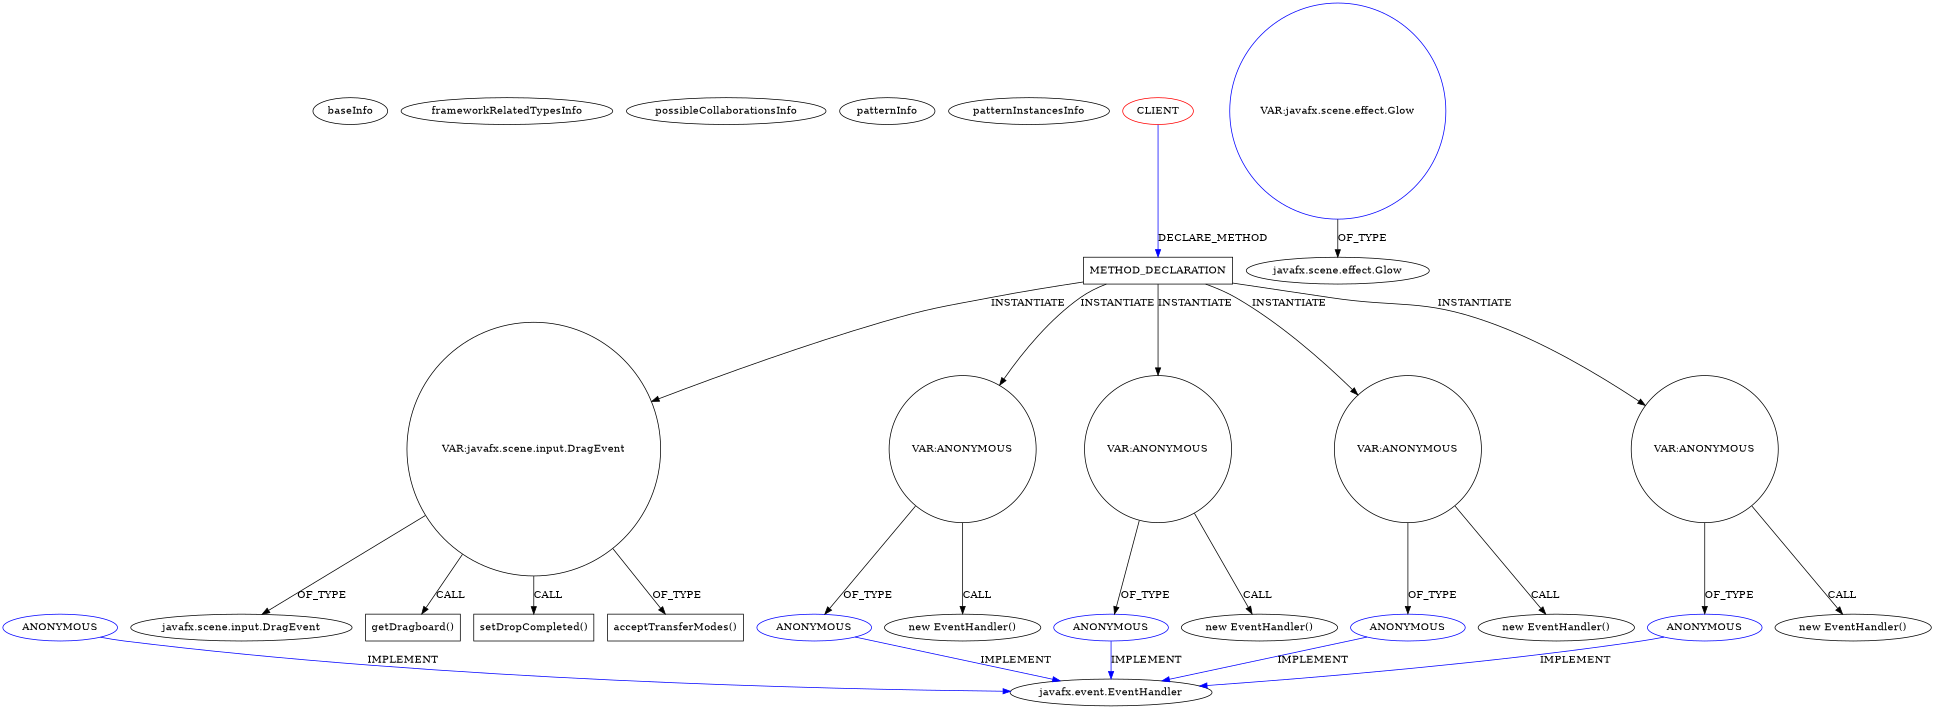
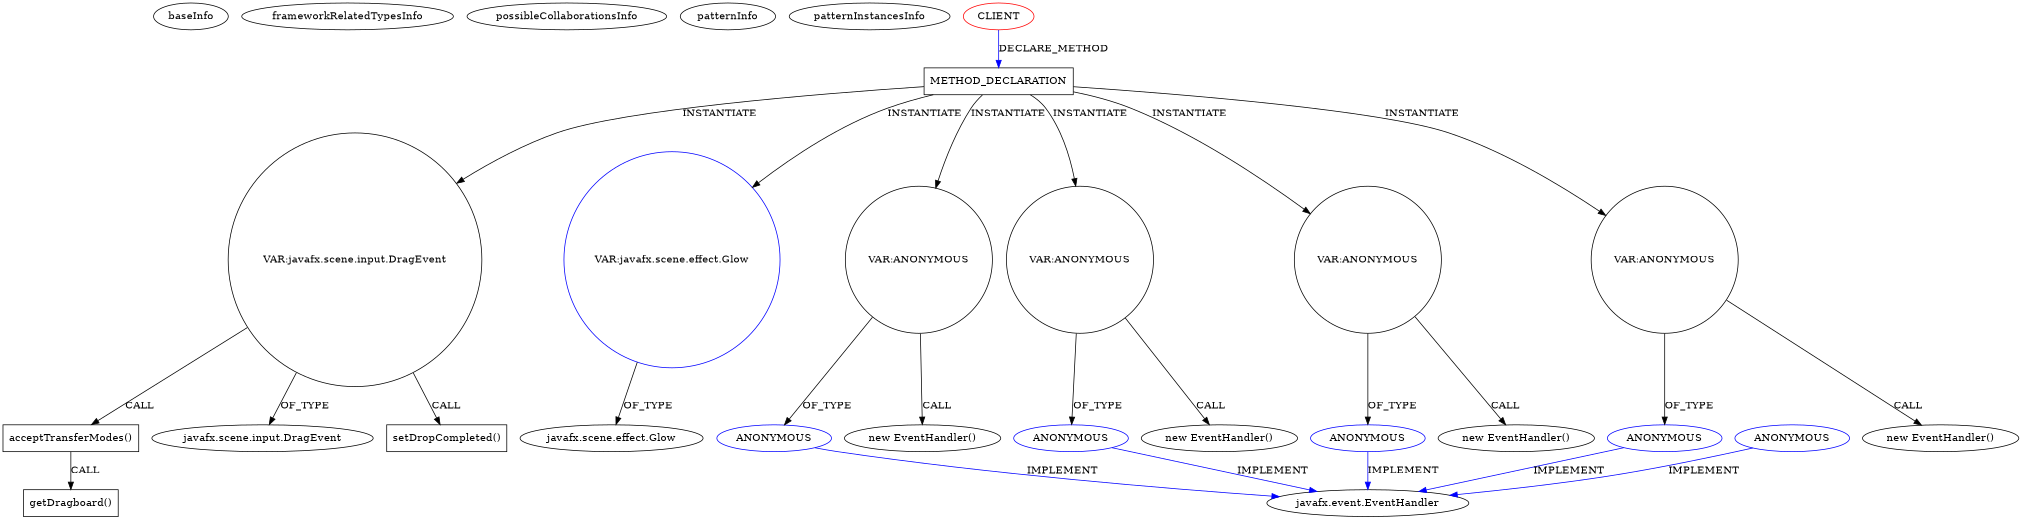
none -> (841, 129)
(444, 581) -> (71, 467)
(677, 595) -> (140, 406)
